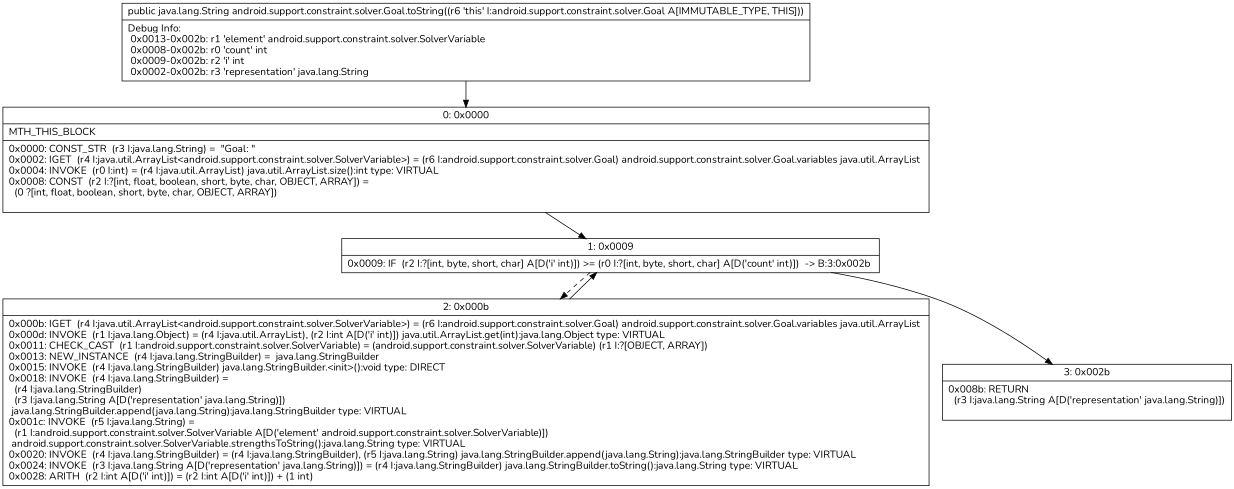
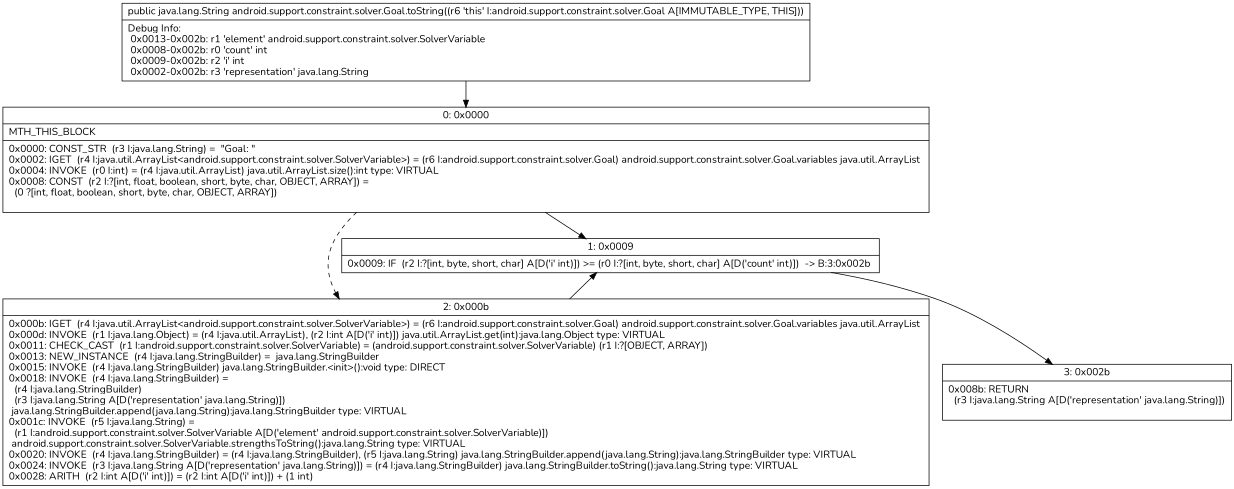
(578, 283) -> (331, 249)
